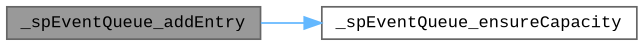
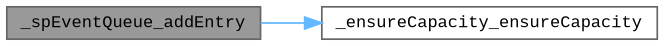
(479, 23) -> (490, 23)
